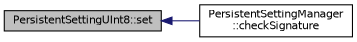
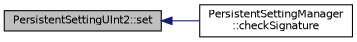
(83, 21) -> (83, 21)
